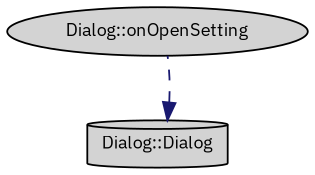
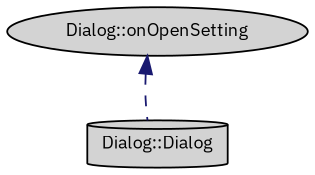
(169, 79) -> (146, 97)
